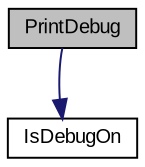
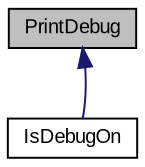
(59, 74) -> (86, 93)
